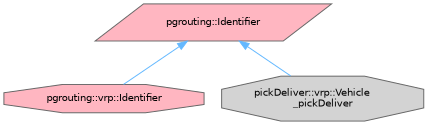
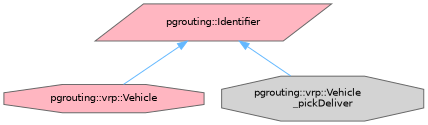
(104, 99) -> (104, 99)
(323, 99) -> (323, 99)
